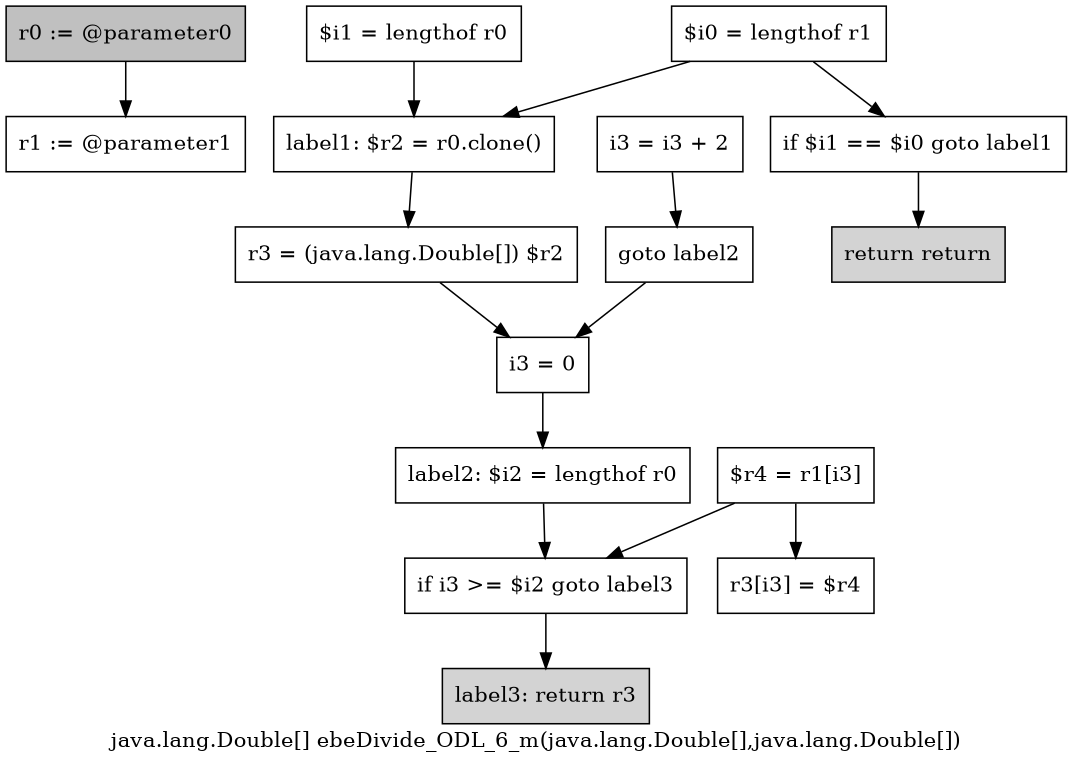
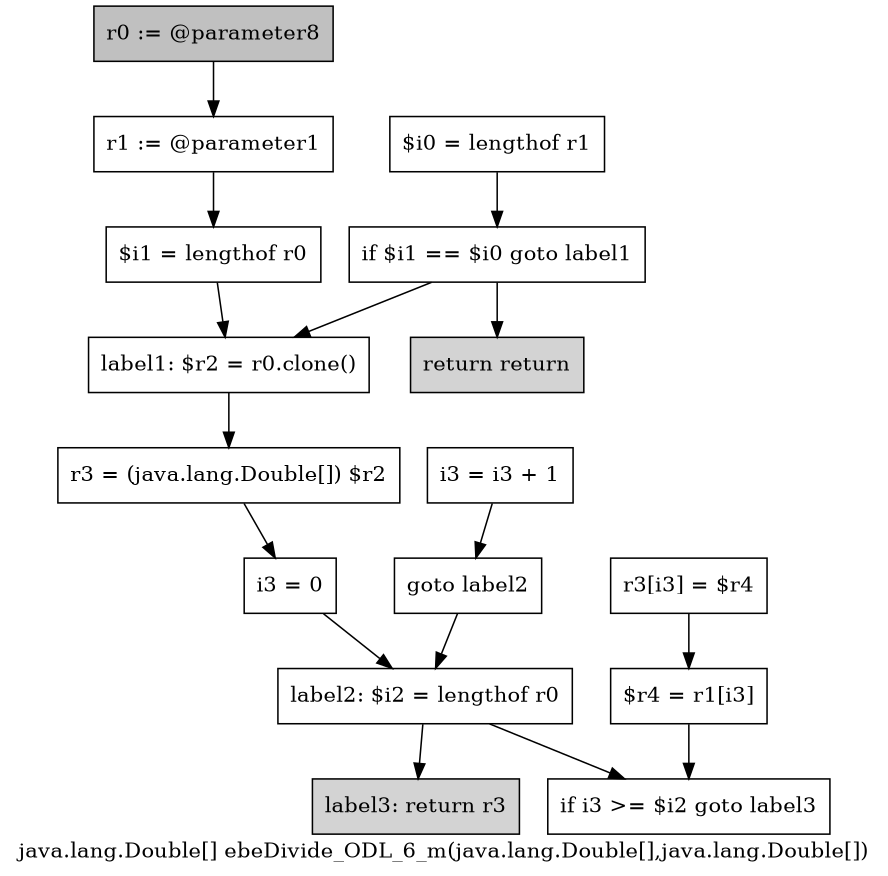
(126, 34) -> (214, 34)
(604, 87) -> (370, 307)
(670, 144) -> (500, 475)
none -> (214, 192)
(617, 305) -> (449, 634)
(796, 523) -> (689, 633)
(546, 633) -> (421, 744)
